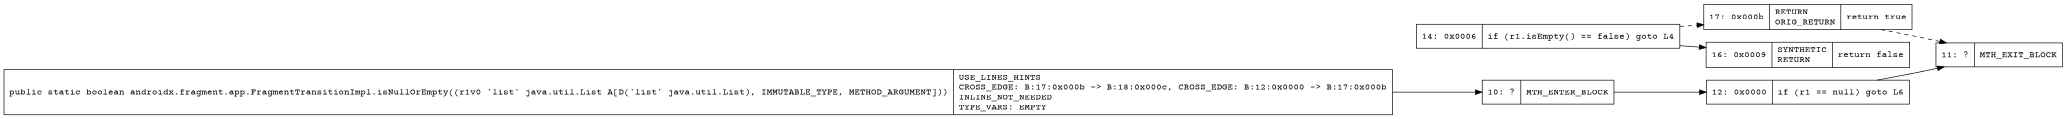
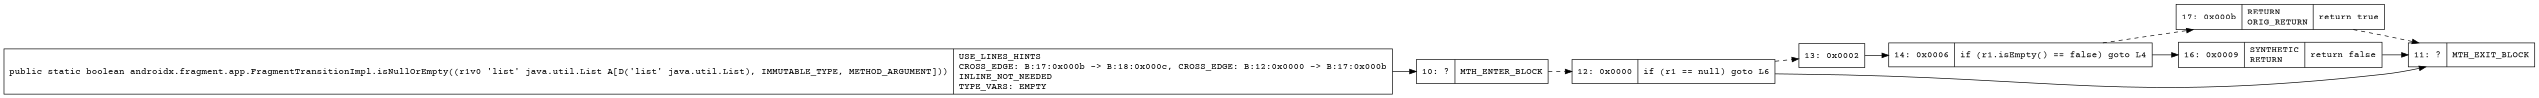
none -> (2392, 55)
none -> (1832, 56)
(1657, 92) -> (1557, 72)
